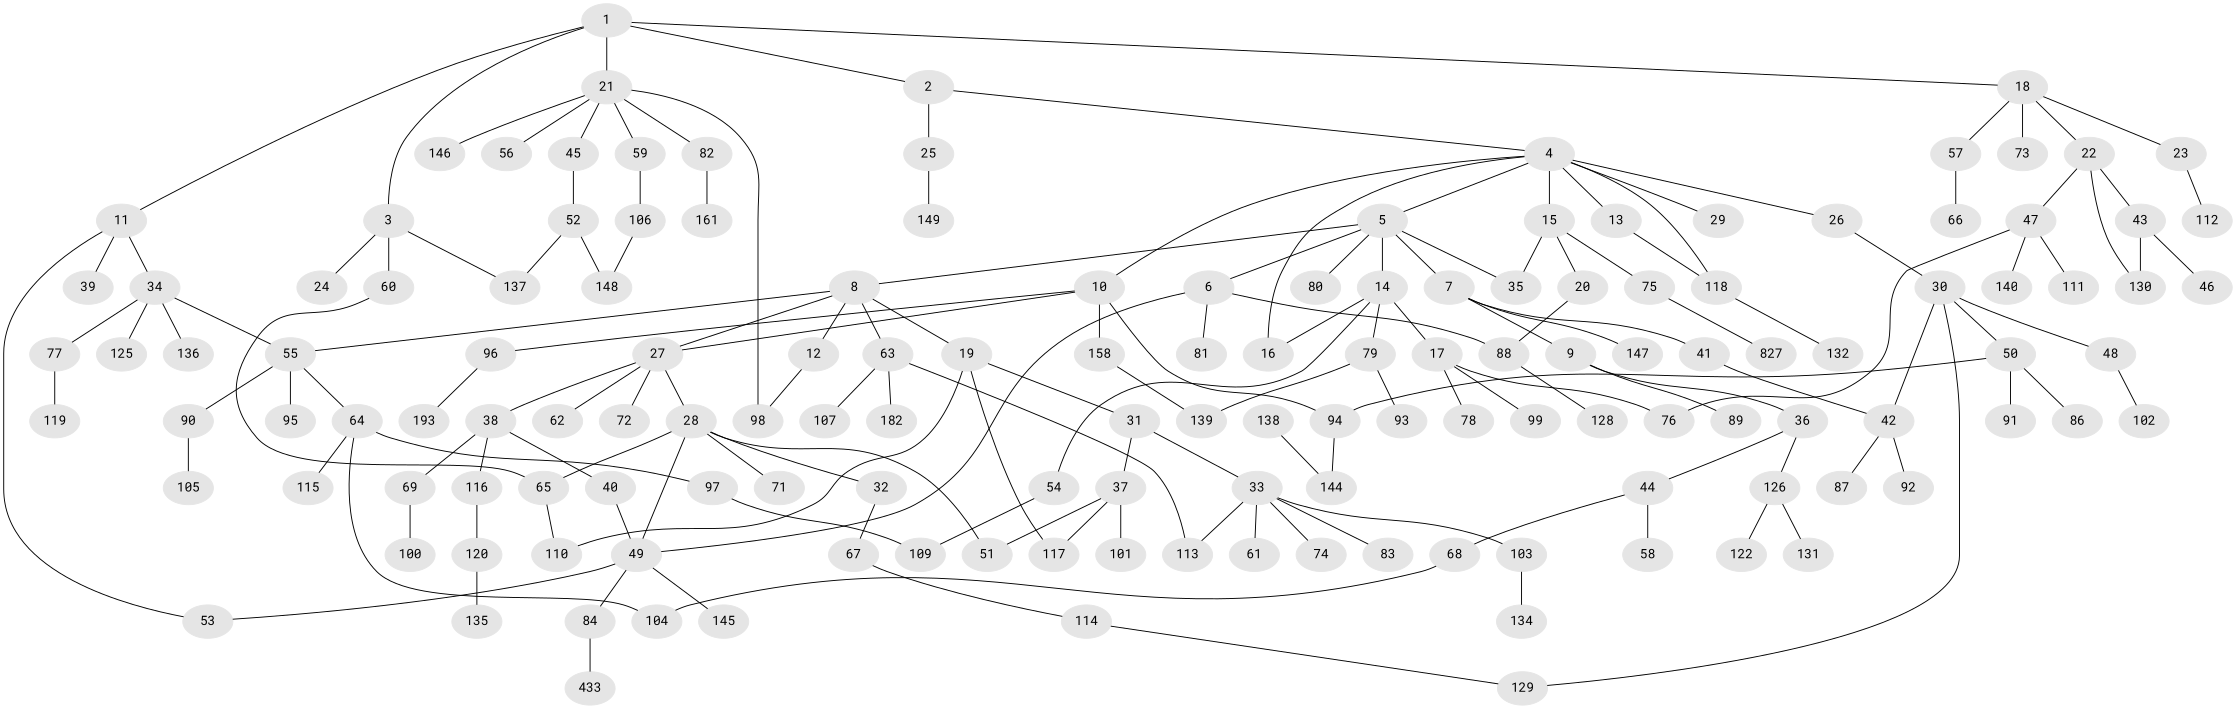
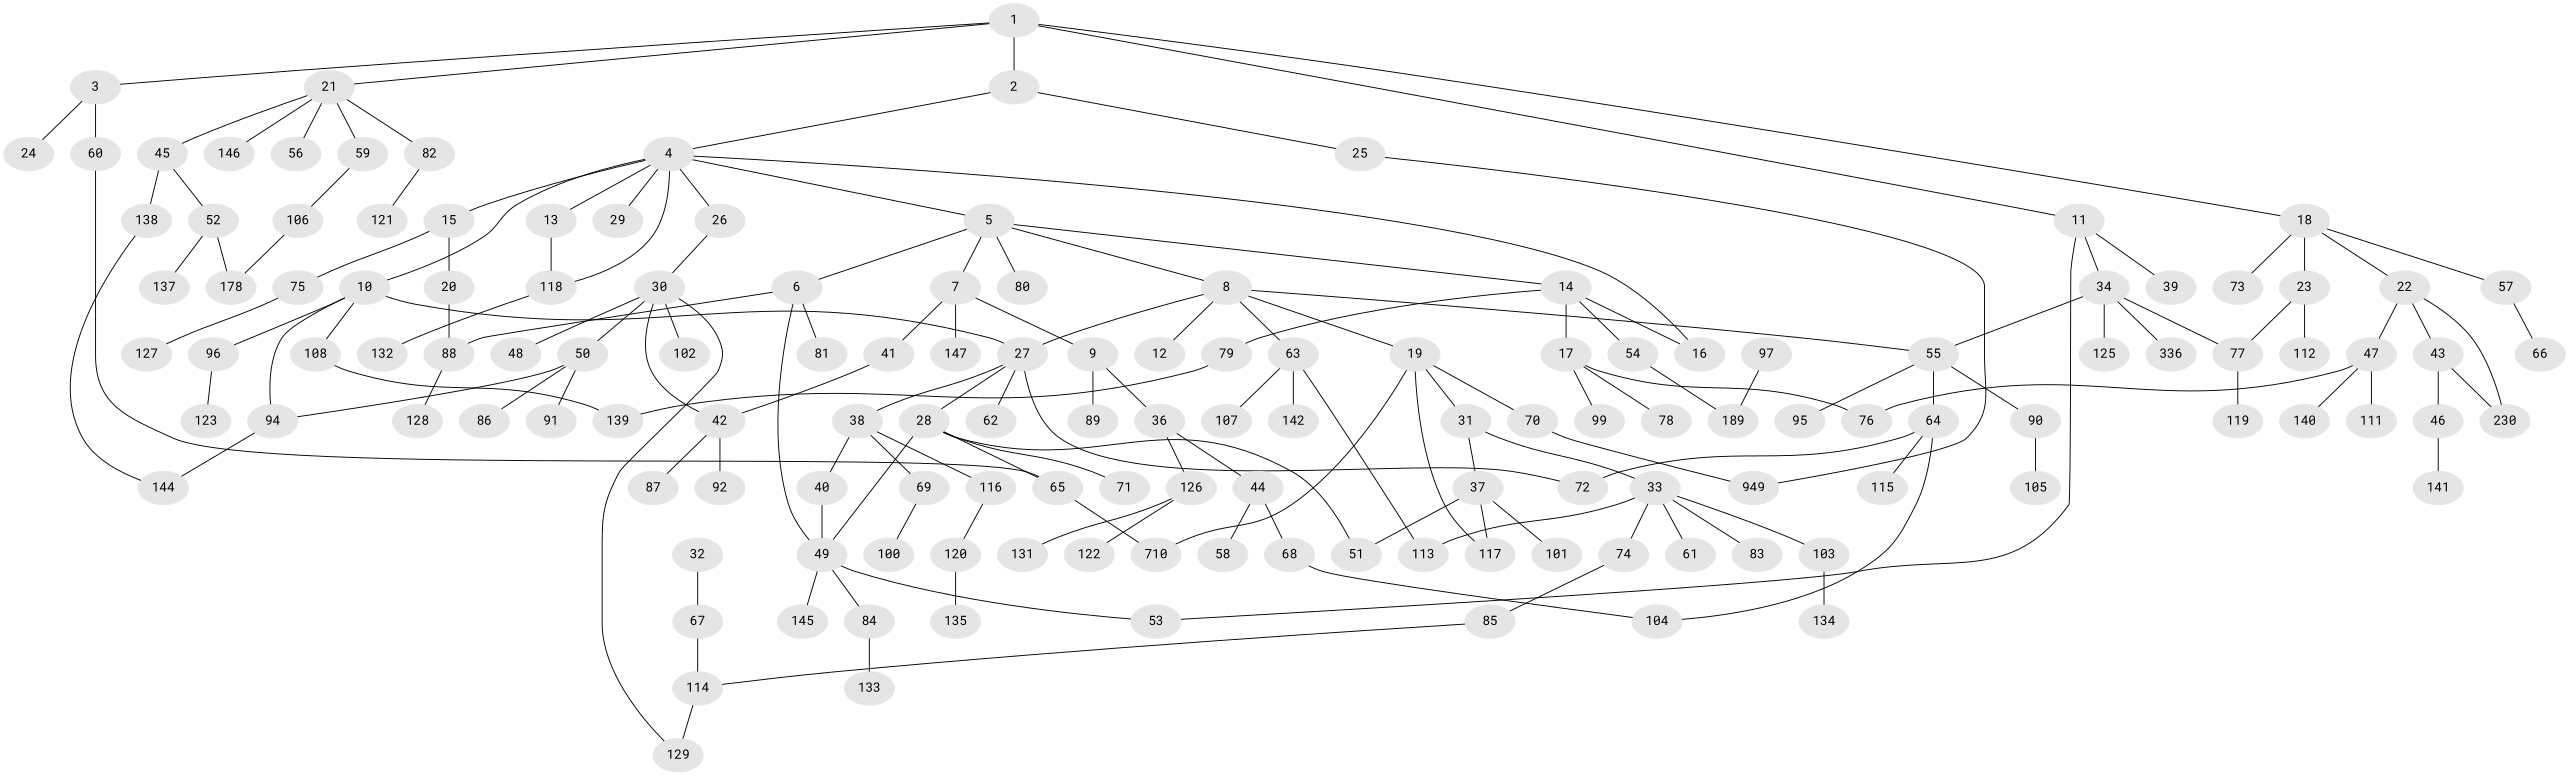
none -> (155, 187)
(707, 221) -> (382, 221)
(929, 221) -> (1753, 488)
(452, 254) -> none
(607, 288) -> (231, 288)
(1516, 288) -> none
(2140, 288) -> (2505, 421)
none -> (2271, 321)
(188, 354) -> (2171, 354)
(1099, 354) -> (315, 354)
(1771, 354) -> (147, 354)
(2127, 388) -> (673, 323)
(424, 421) -> (206, 421)
(758, 421) -> none
(892, 421) -> (1293, 421)
(1402, 421) -> none
none -> (1533, 421)
(784, 459) -> none
(532, 460) -> (1759, 456)
none -> (2438, 488)
(557, 555) -> (1156, 555)
(920, 555) -> (1733, 421)
none -> (1490, 622)
(590, 688) -> (869, 688)
